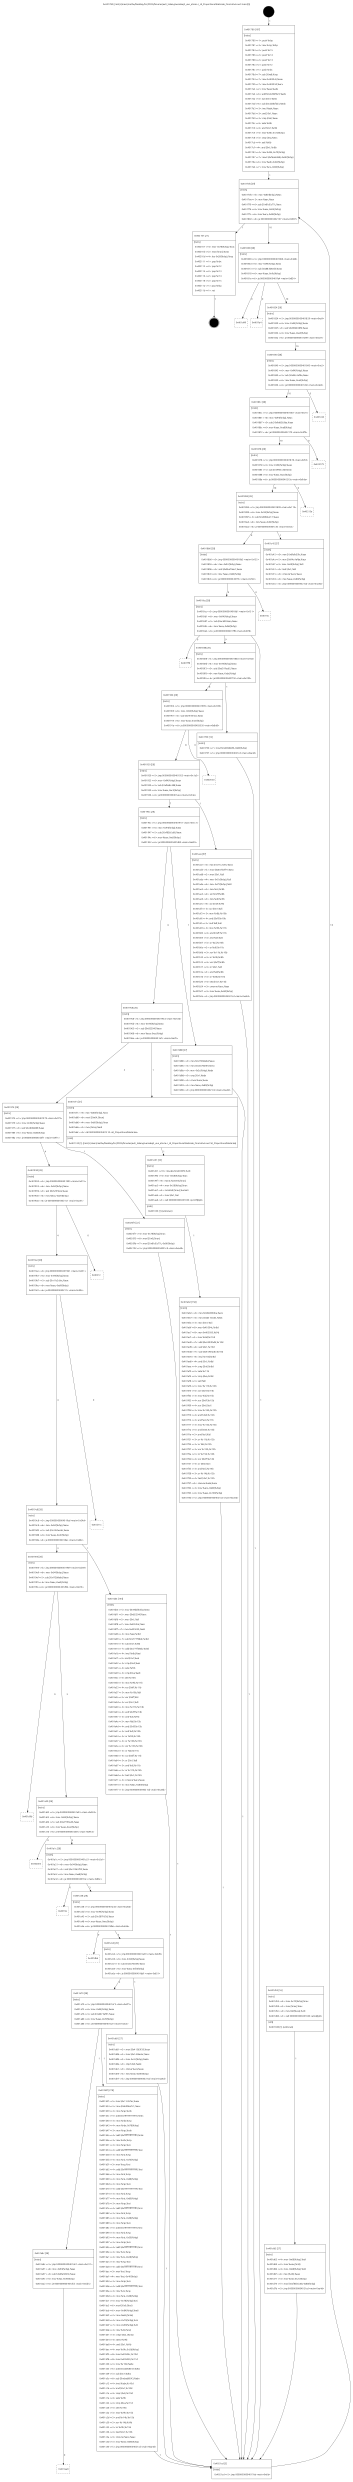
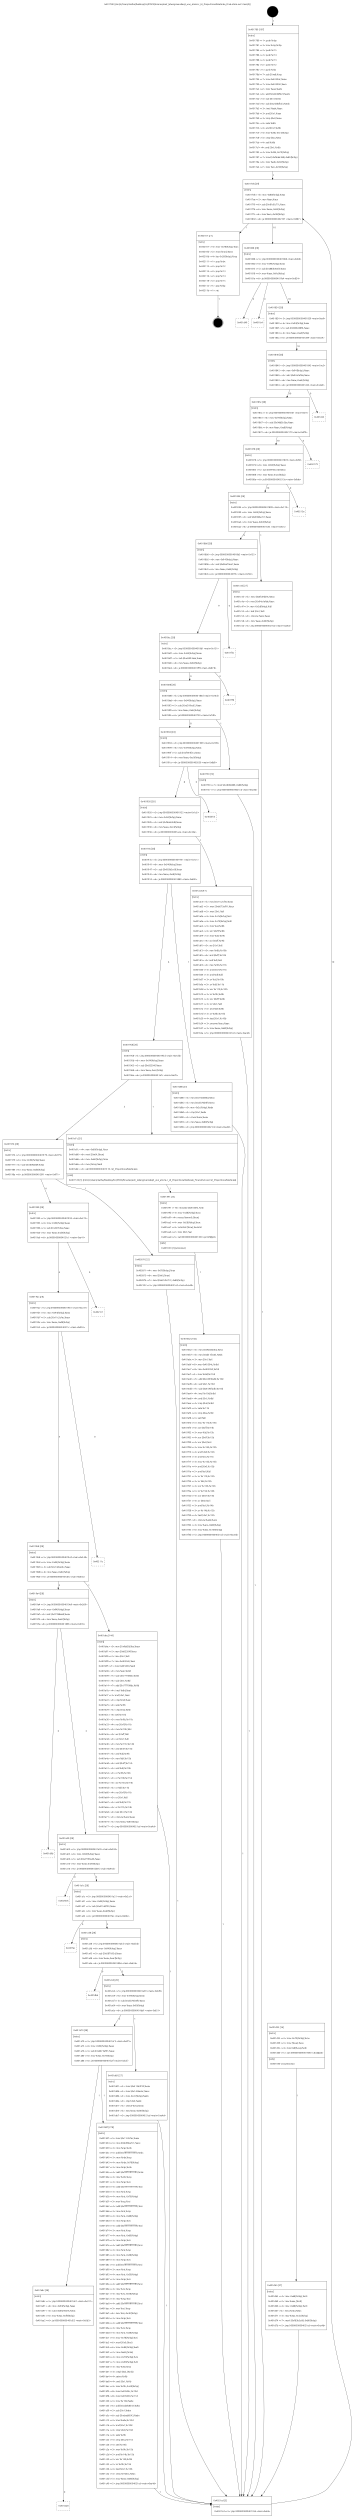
(260, 1546) -> (261, 1564)
